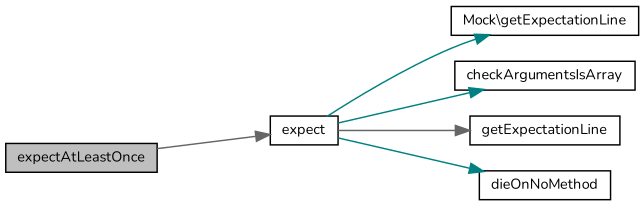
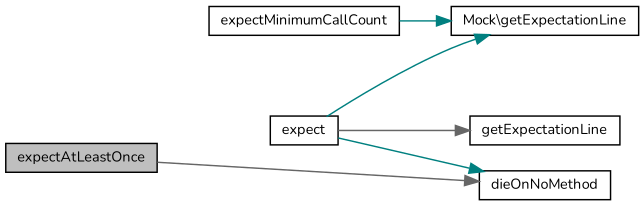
none -> (304, 21)
(545, 76) -> none
(206, 142) -> (311, 171)
